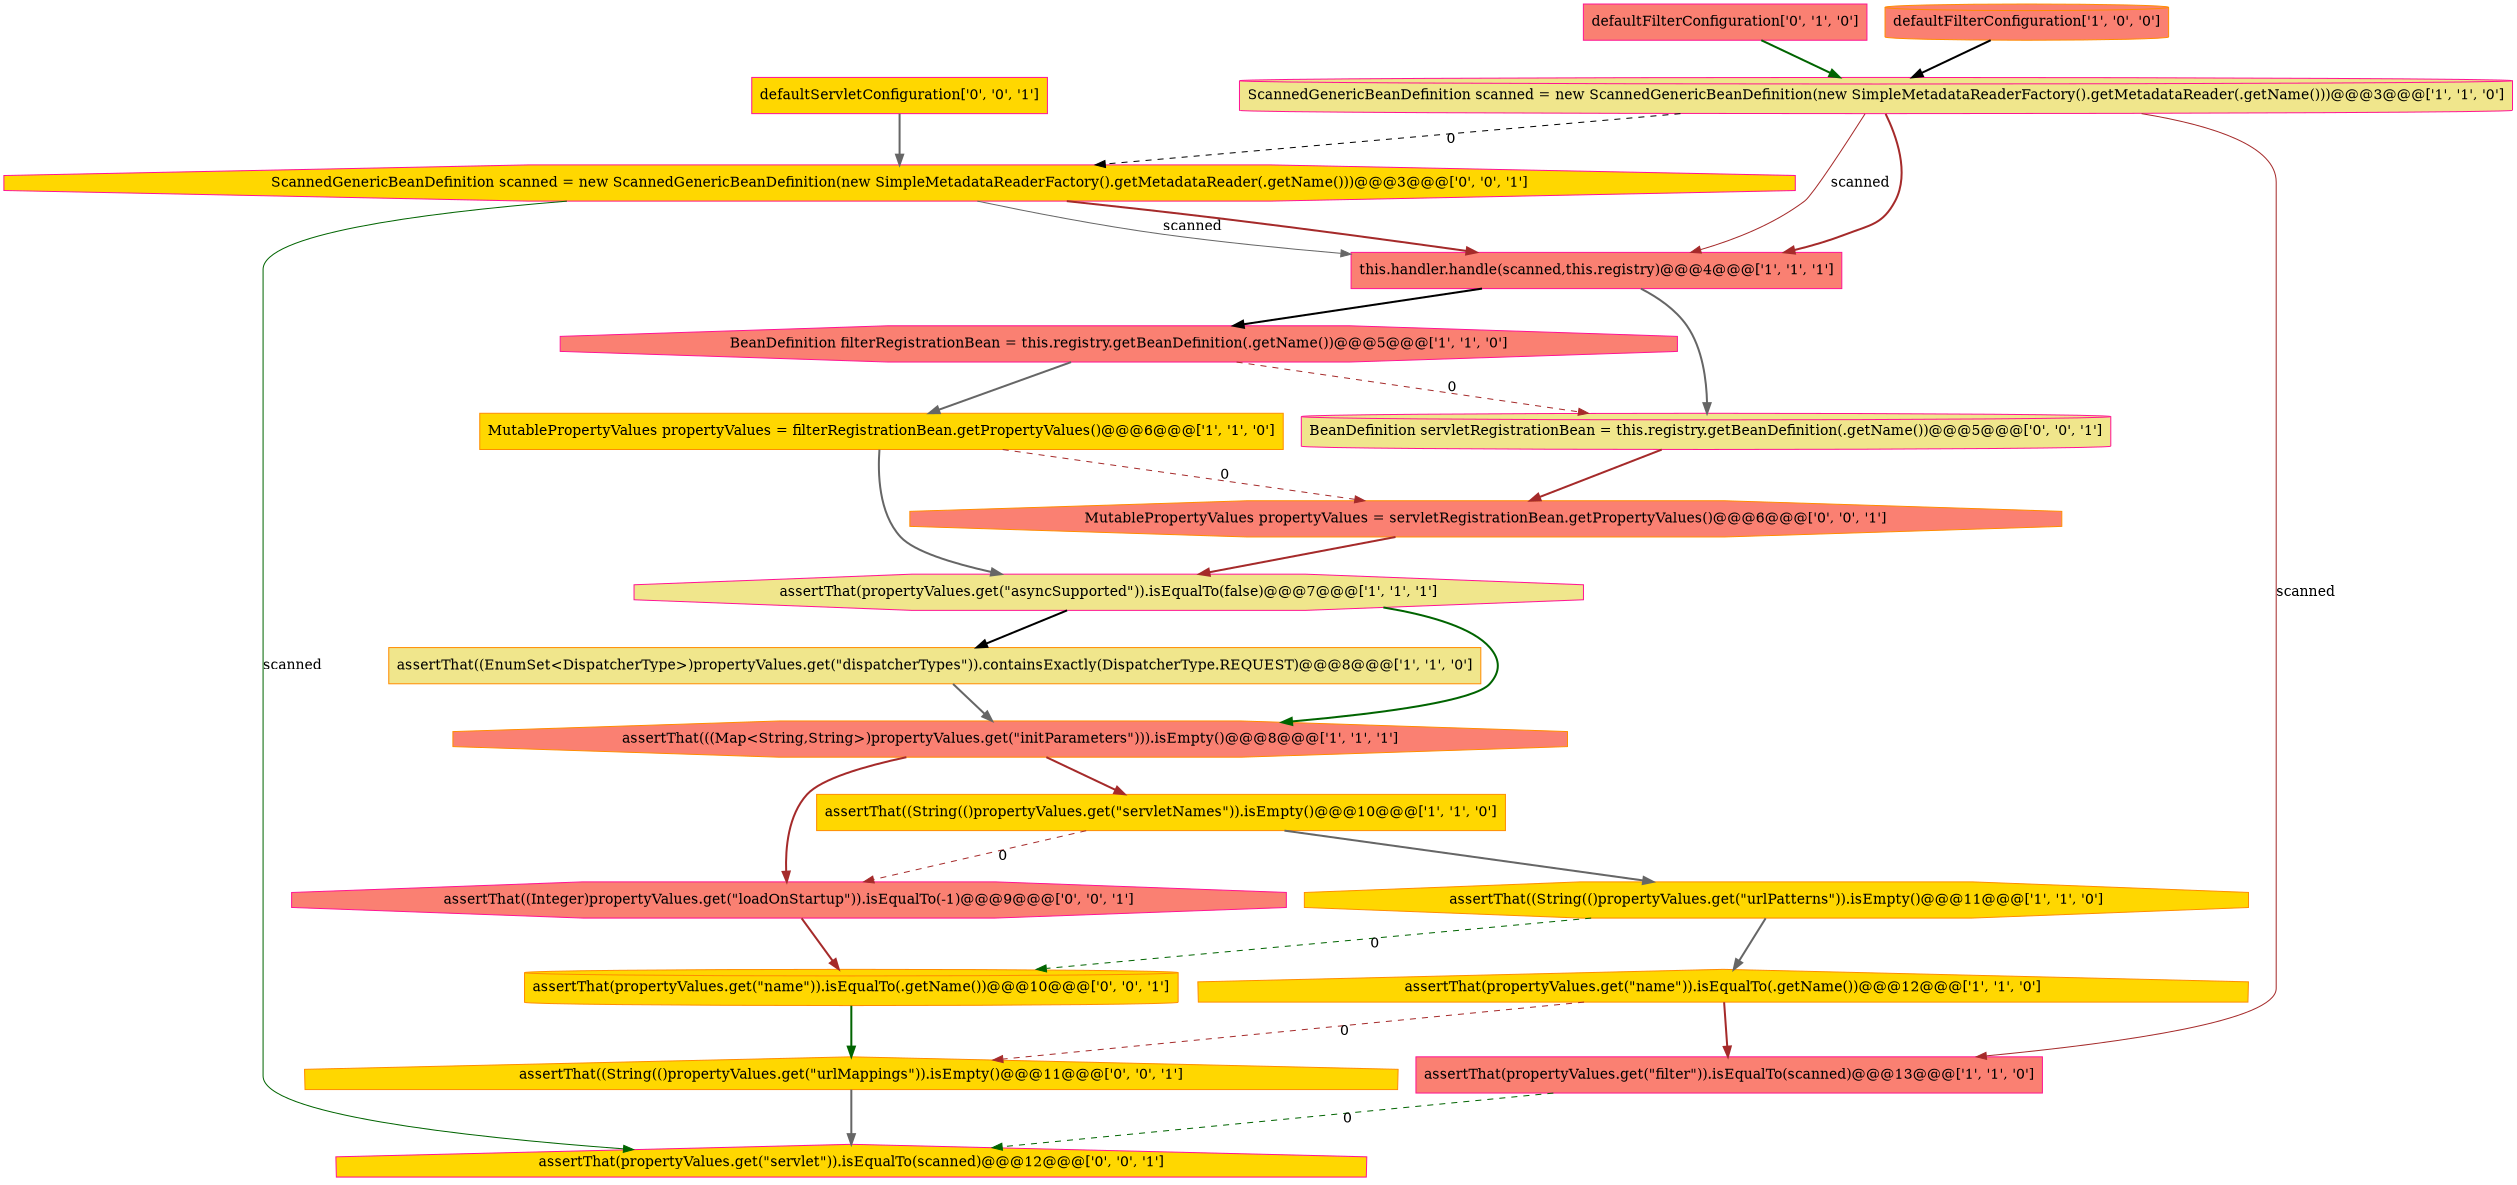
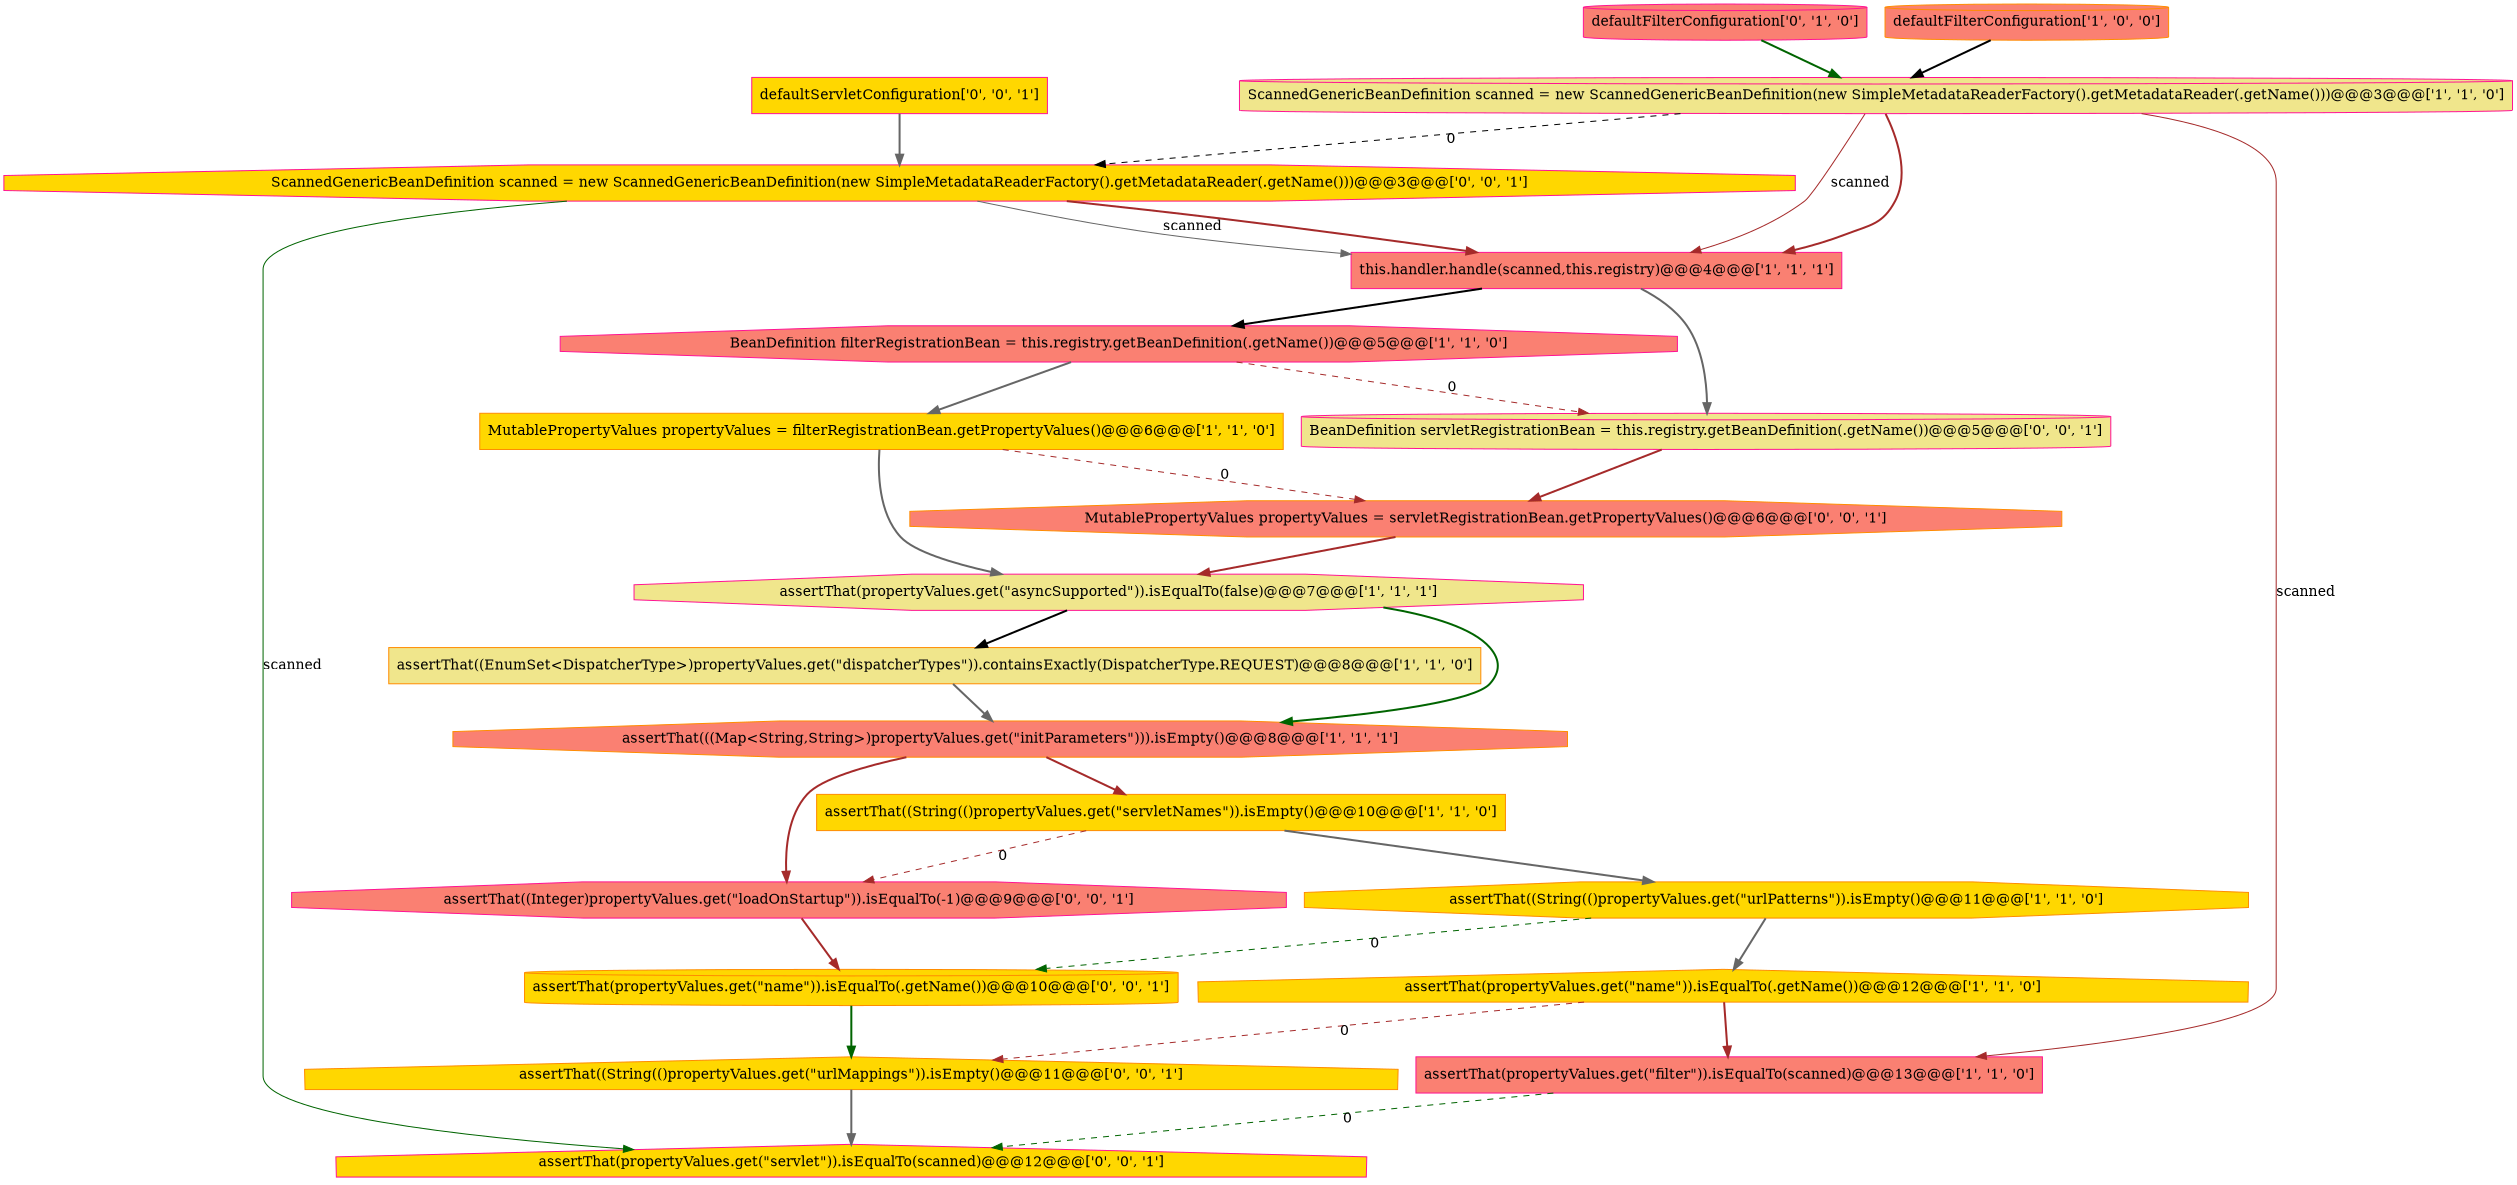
(1725, 22) -> (1725, 22)
